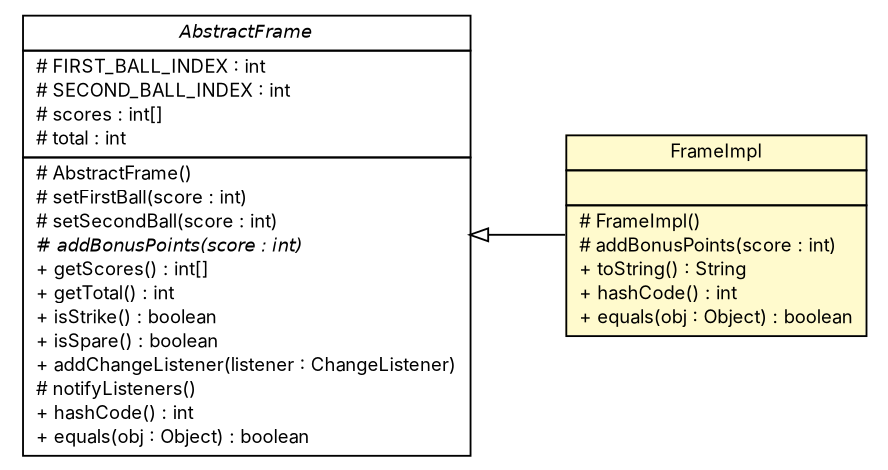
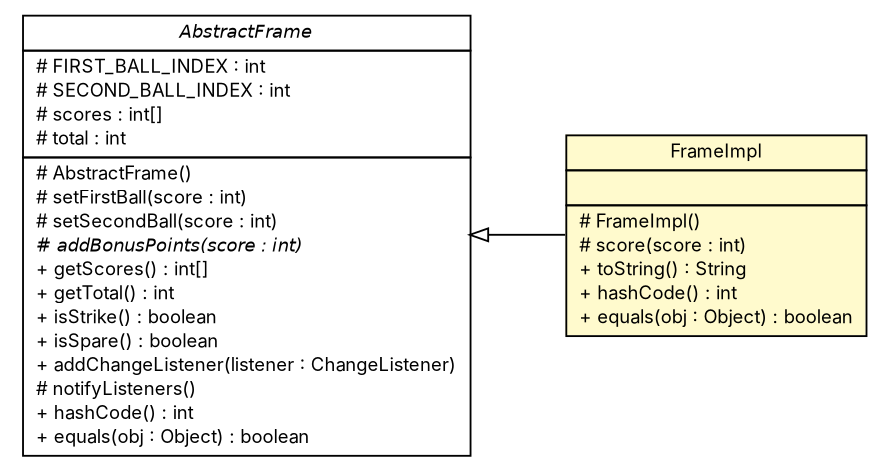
(708, 246) -> (663, 246)
